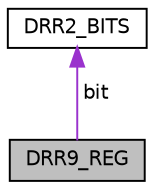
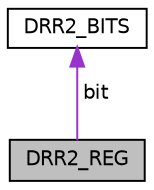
(77, 160) -> (77, 160)
